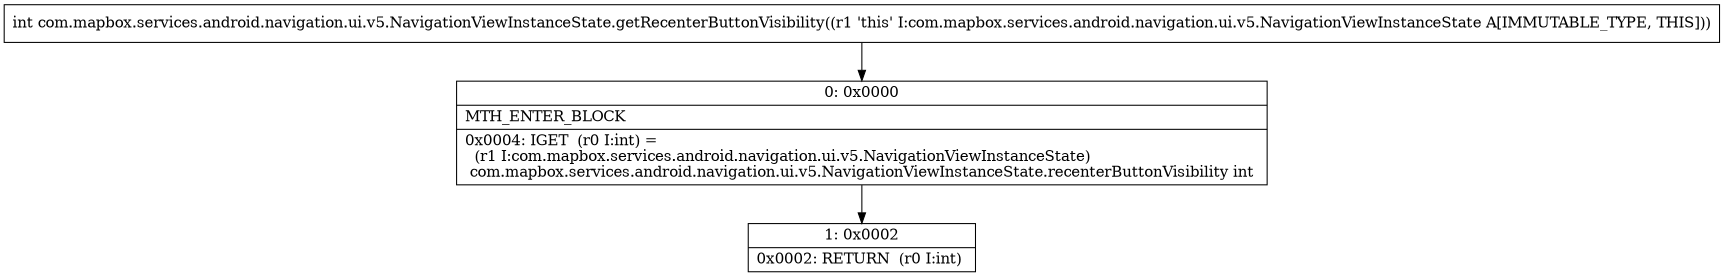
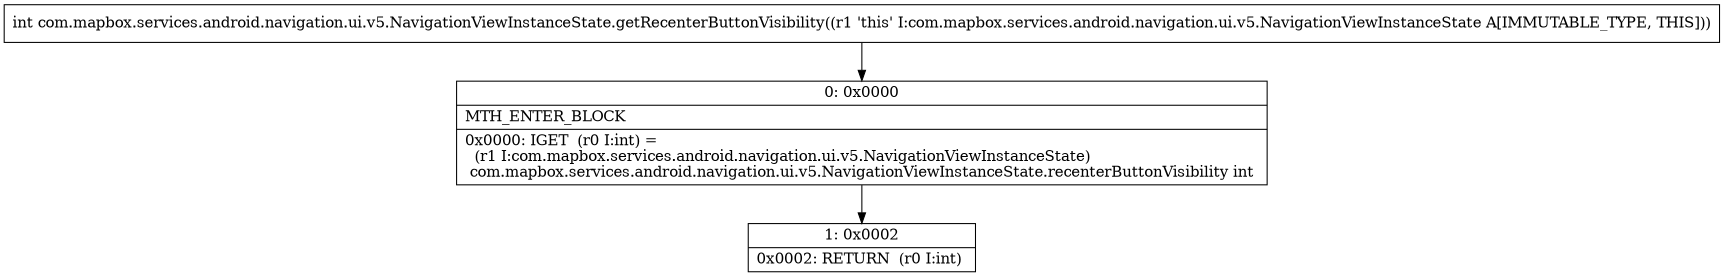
(564, 141) -> (564, 141)
